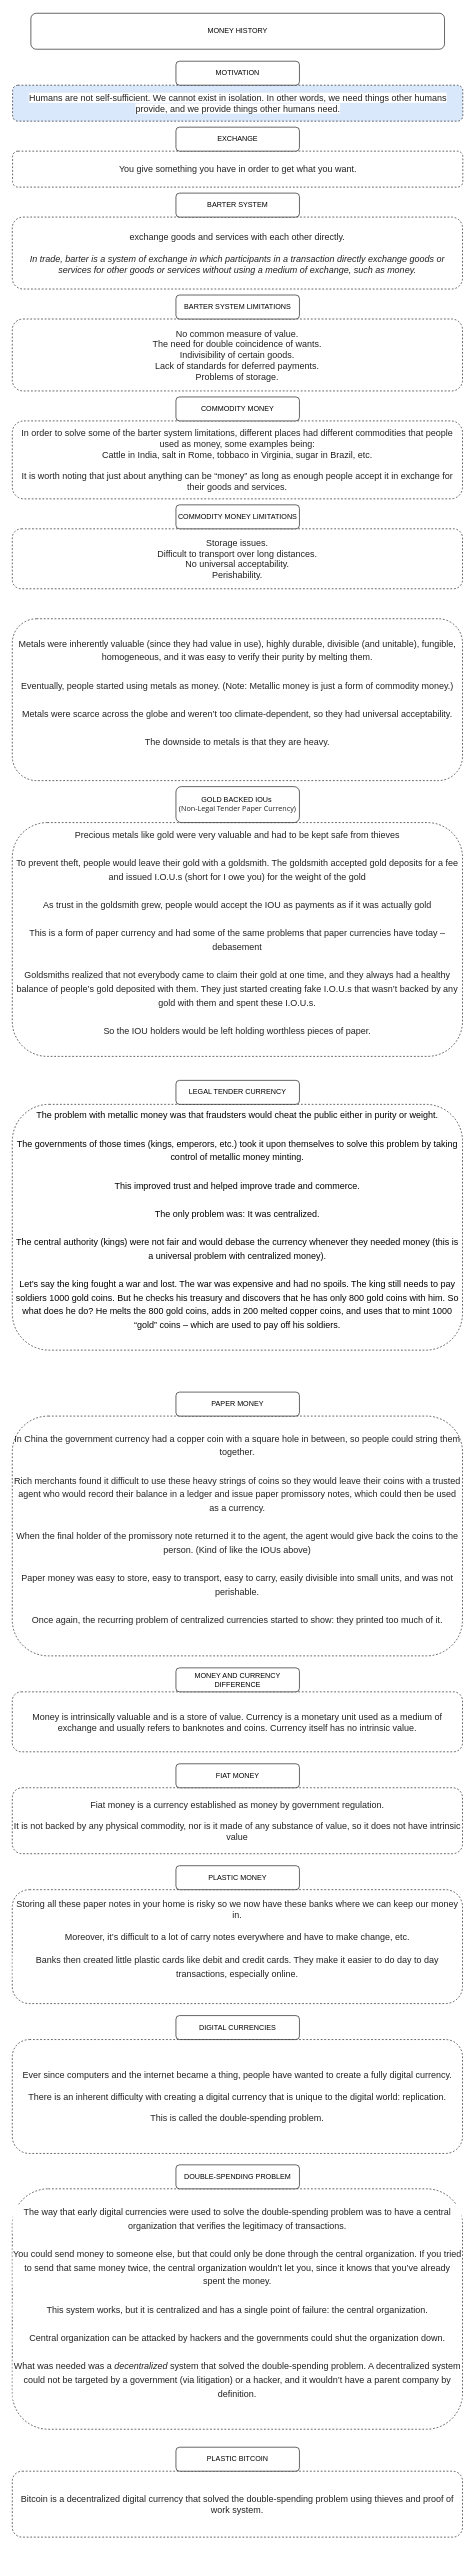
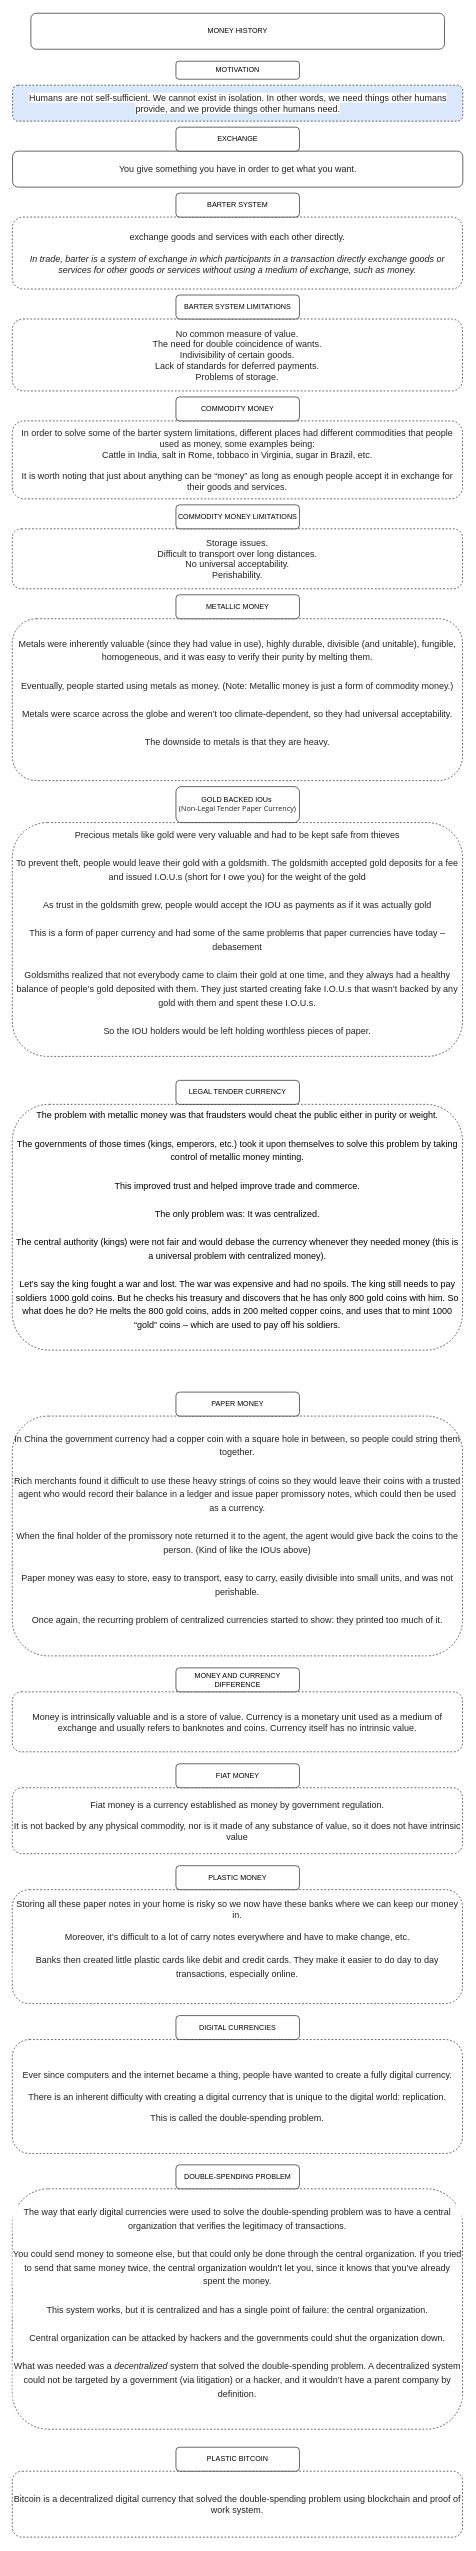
(238, 72) -> (238, 69)
(238, 168) -> (238, 168)
none -> (238, 606)
(238, 2505) -> (238, 2505)
